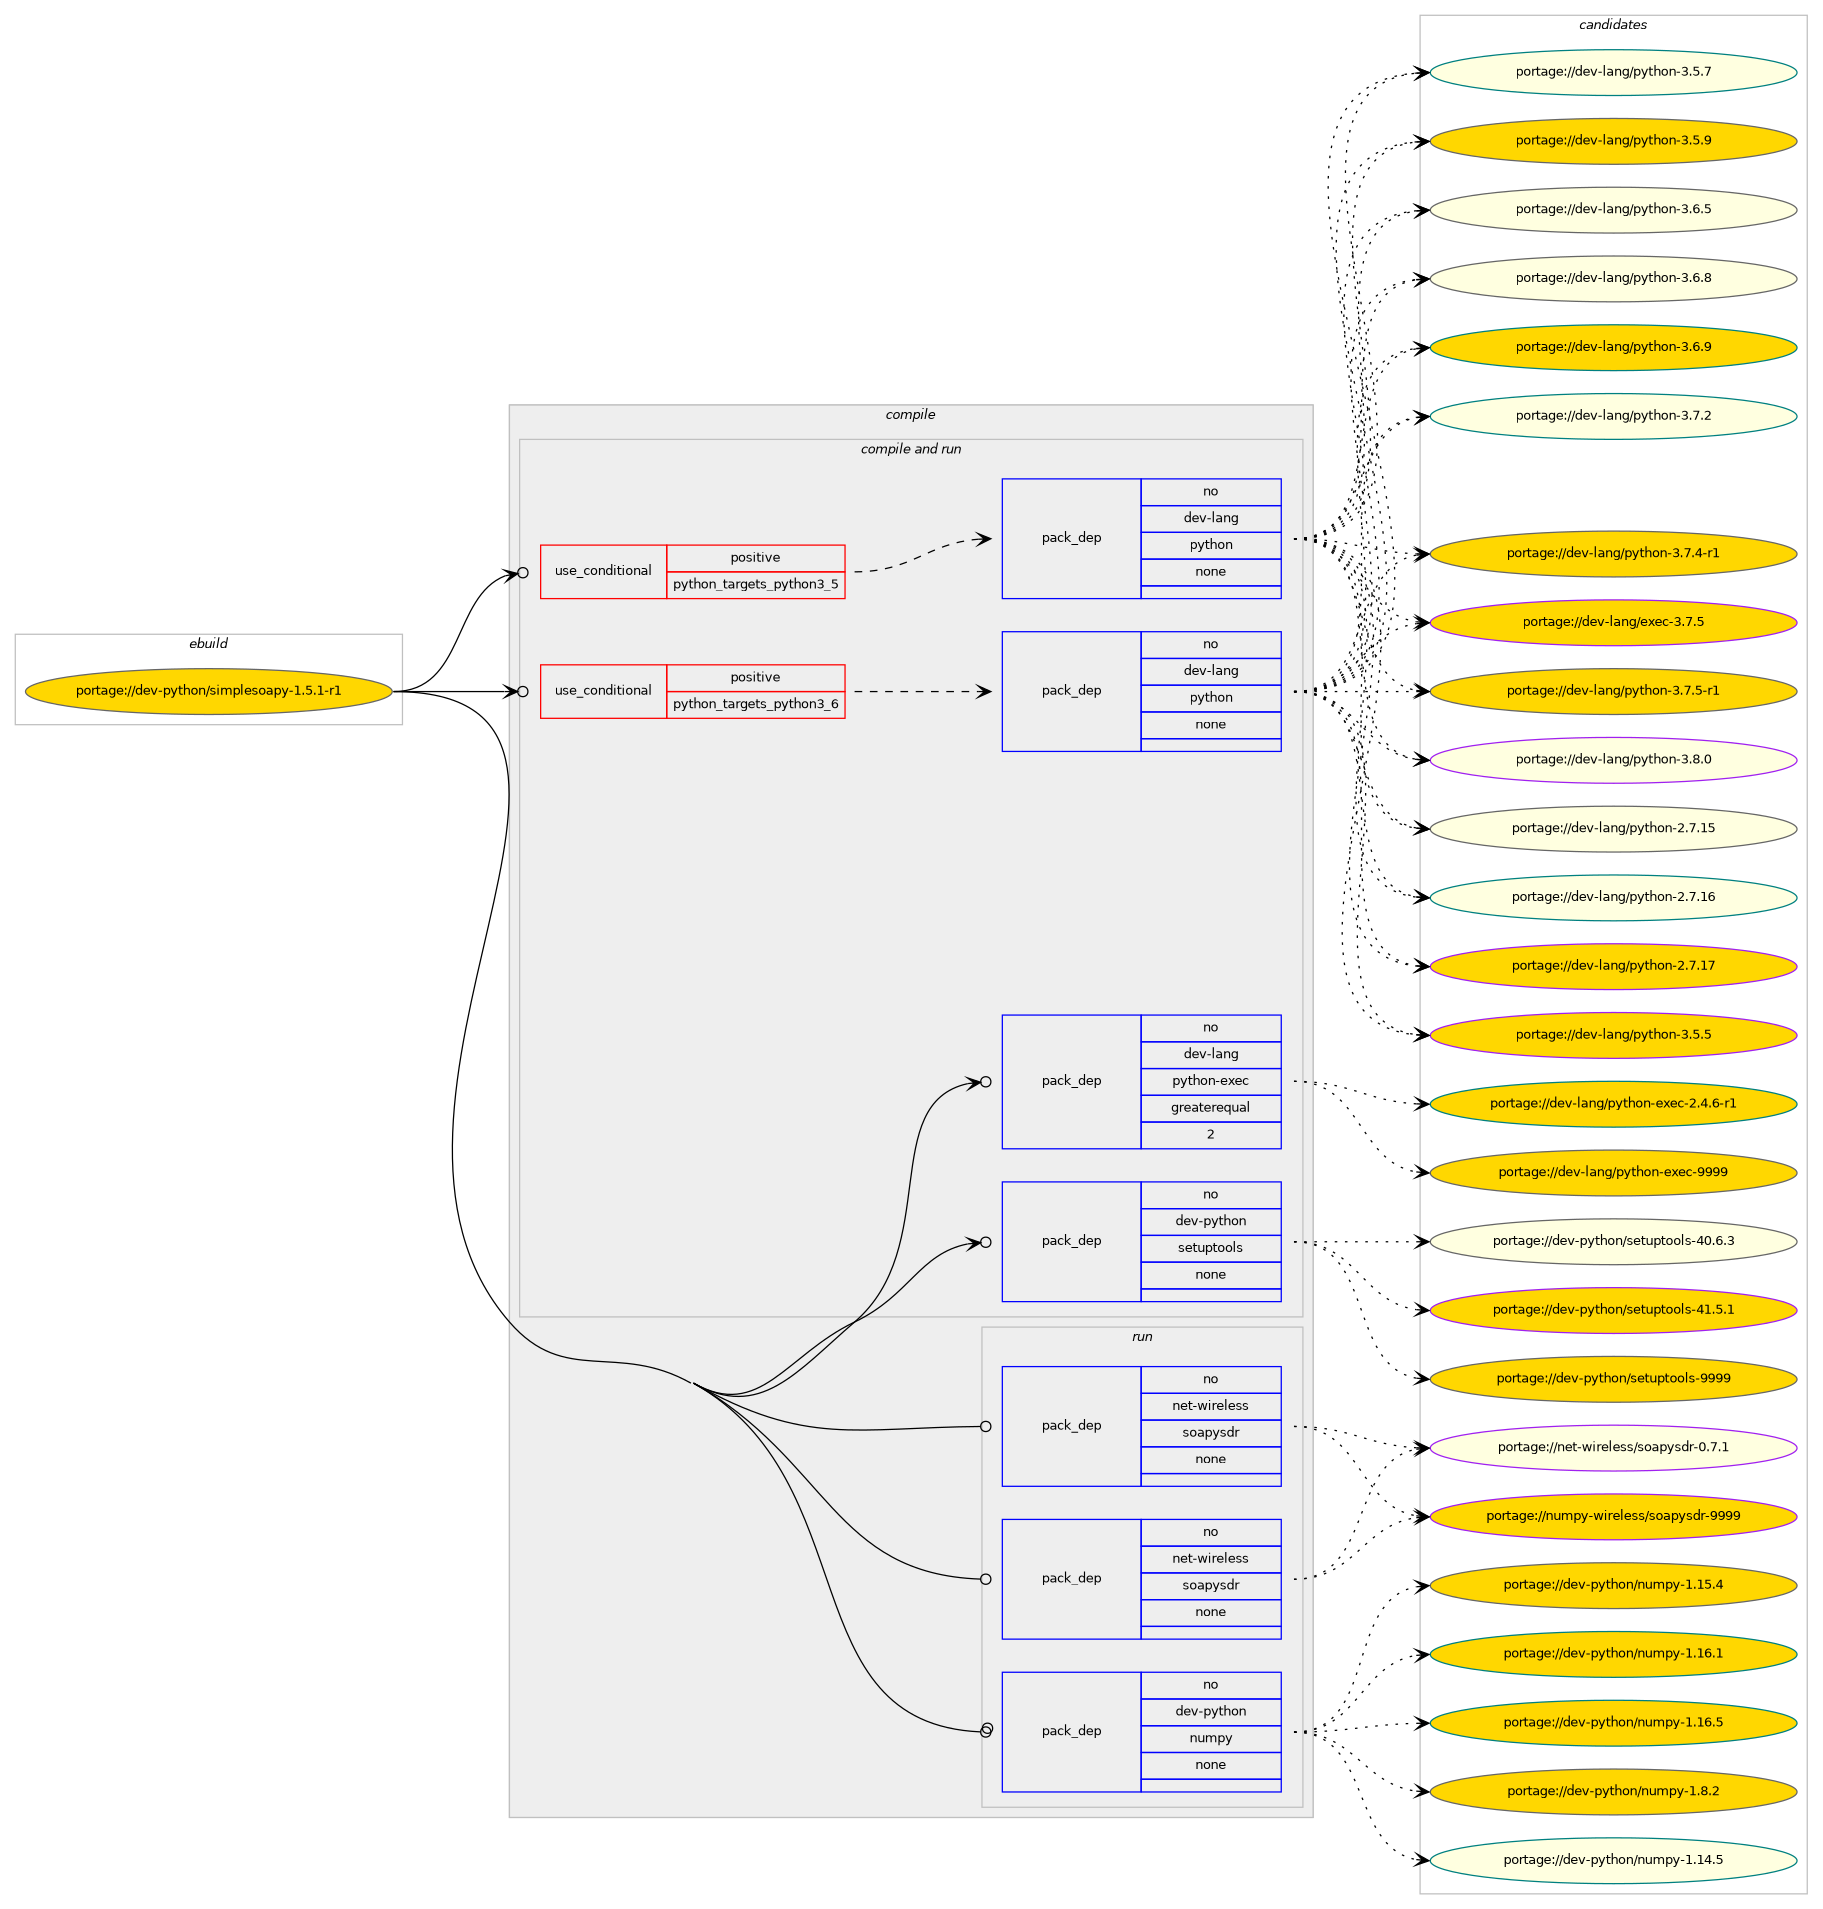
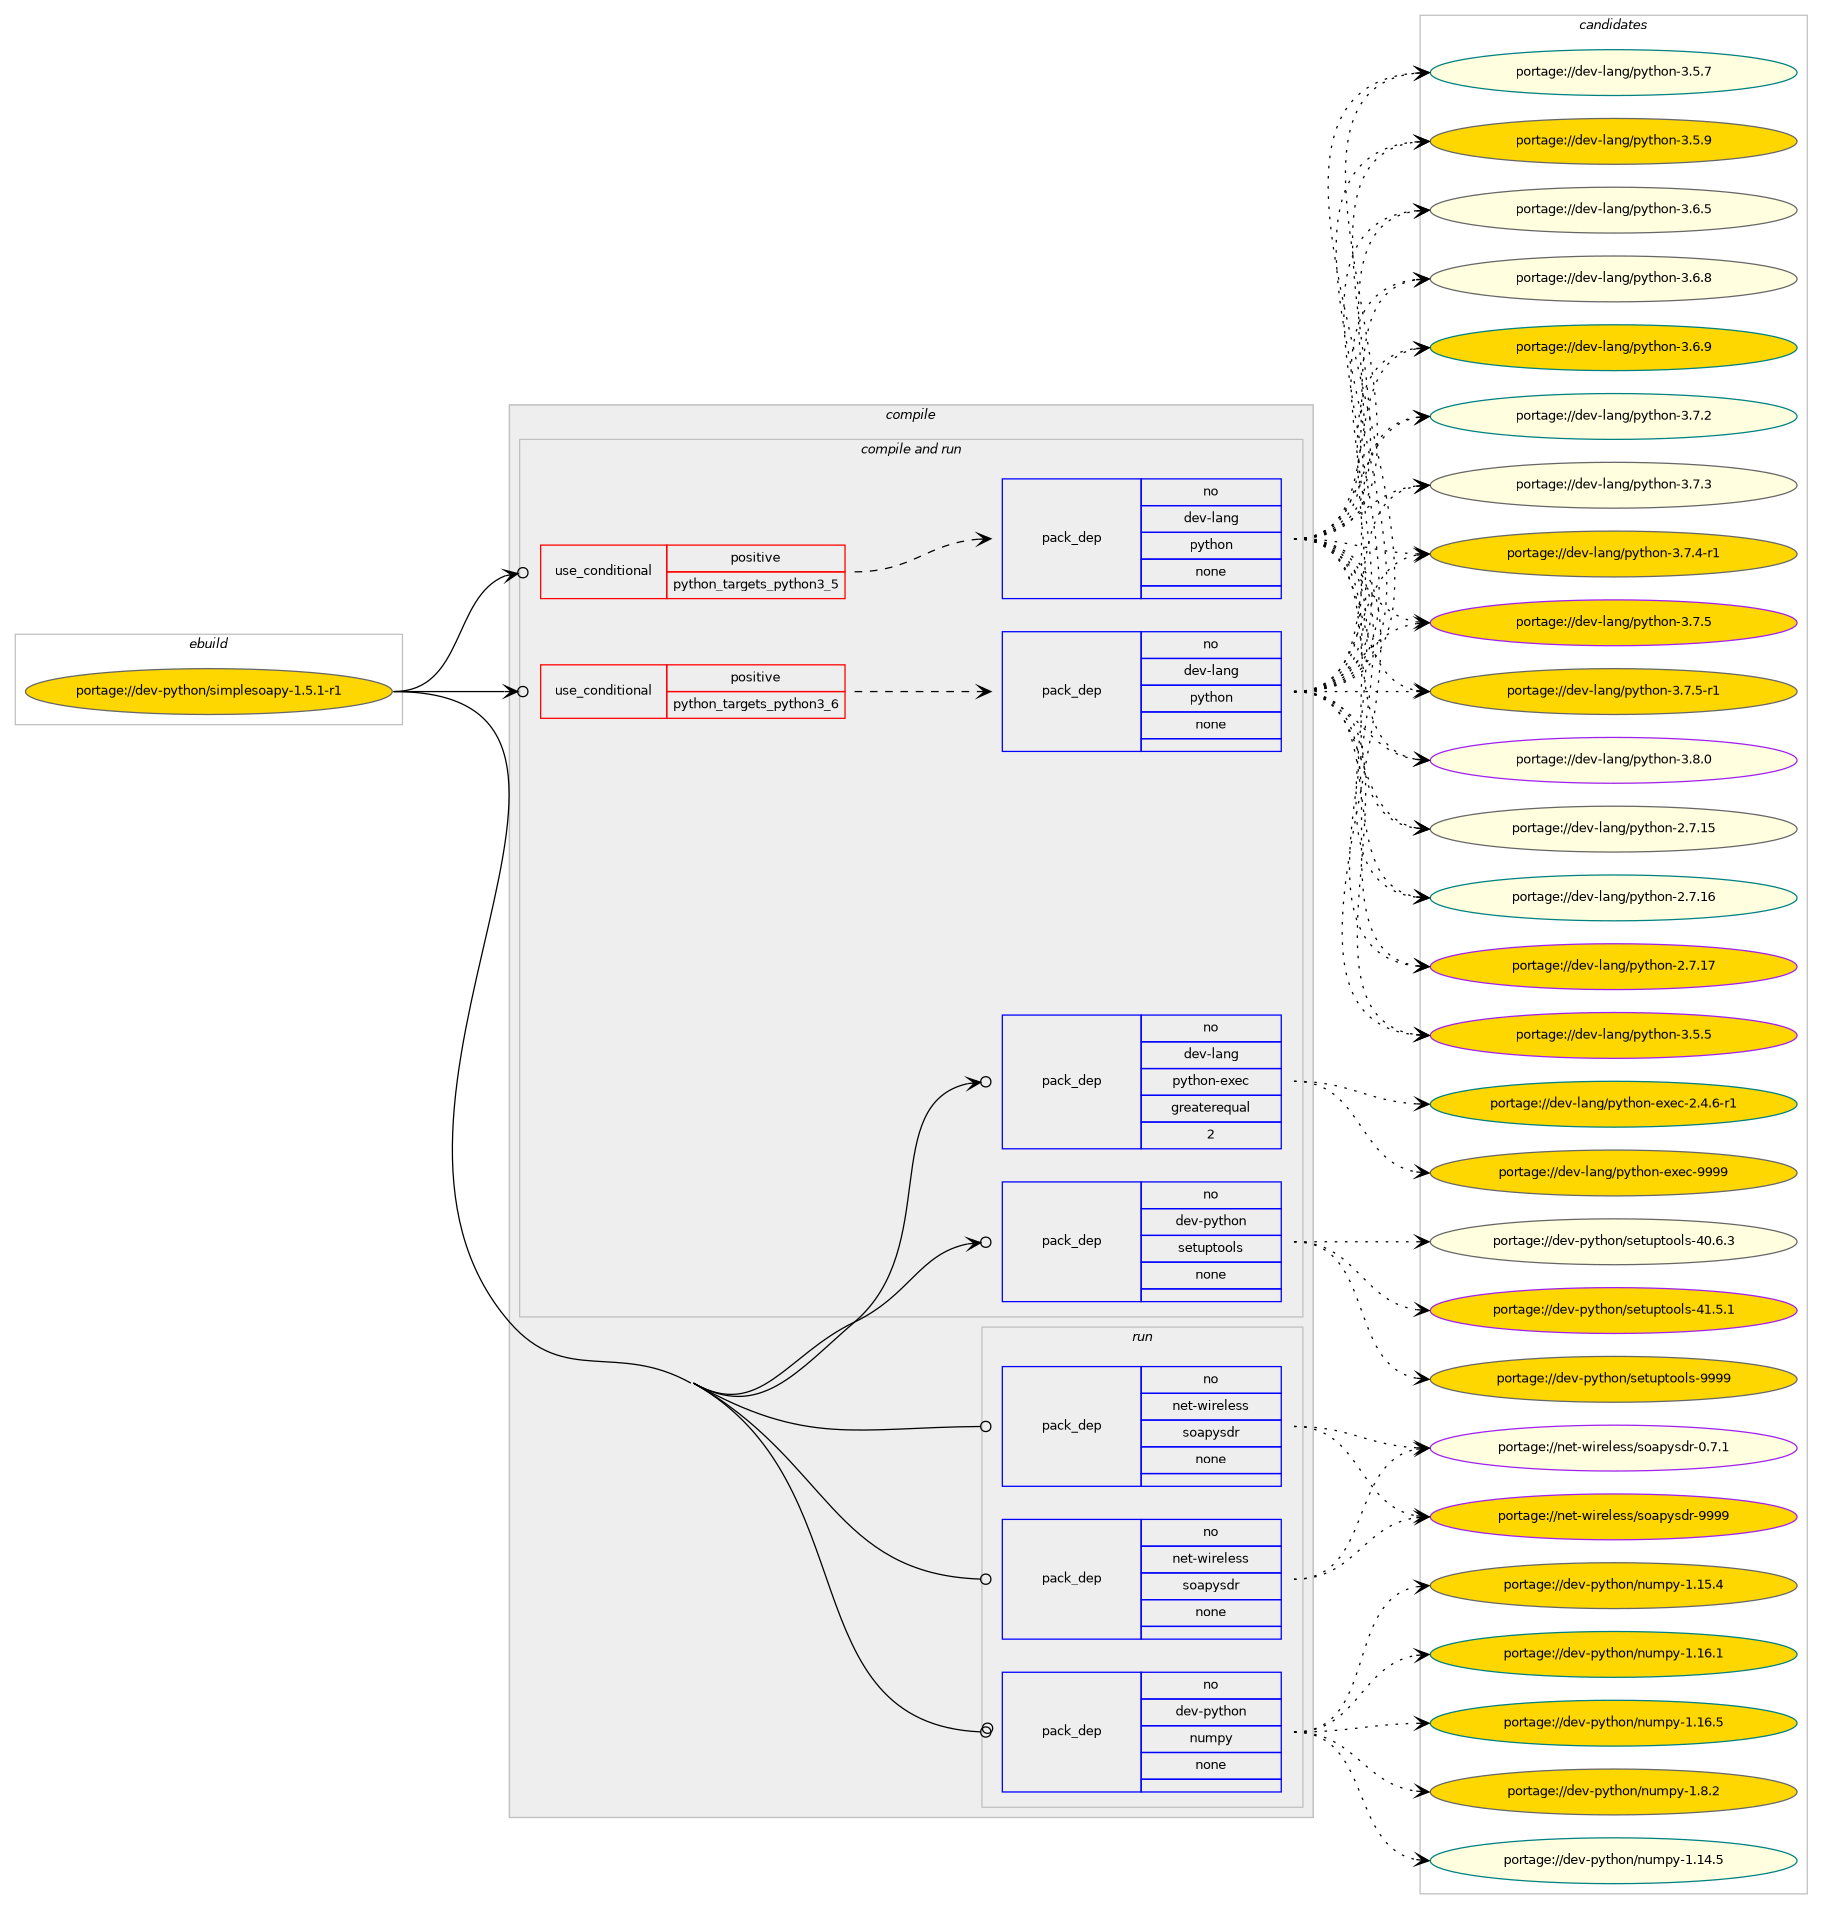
none -> (1614, 485)
(1614, 623) -> (1614, 623)
(1614, 1517) -> (1614, 1517)
